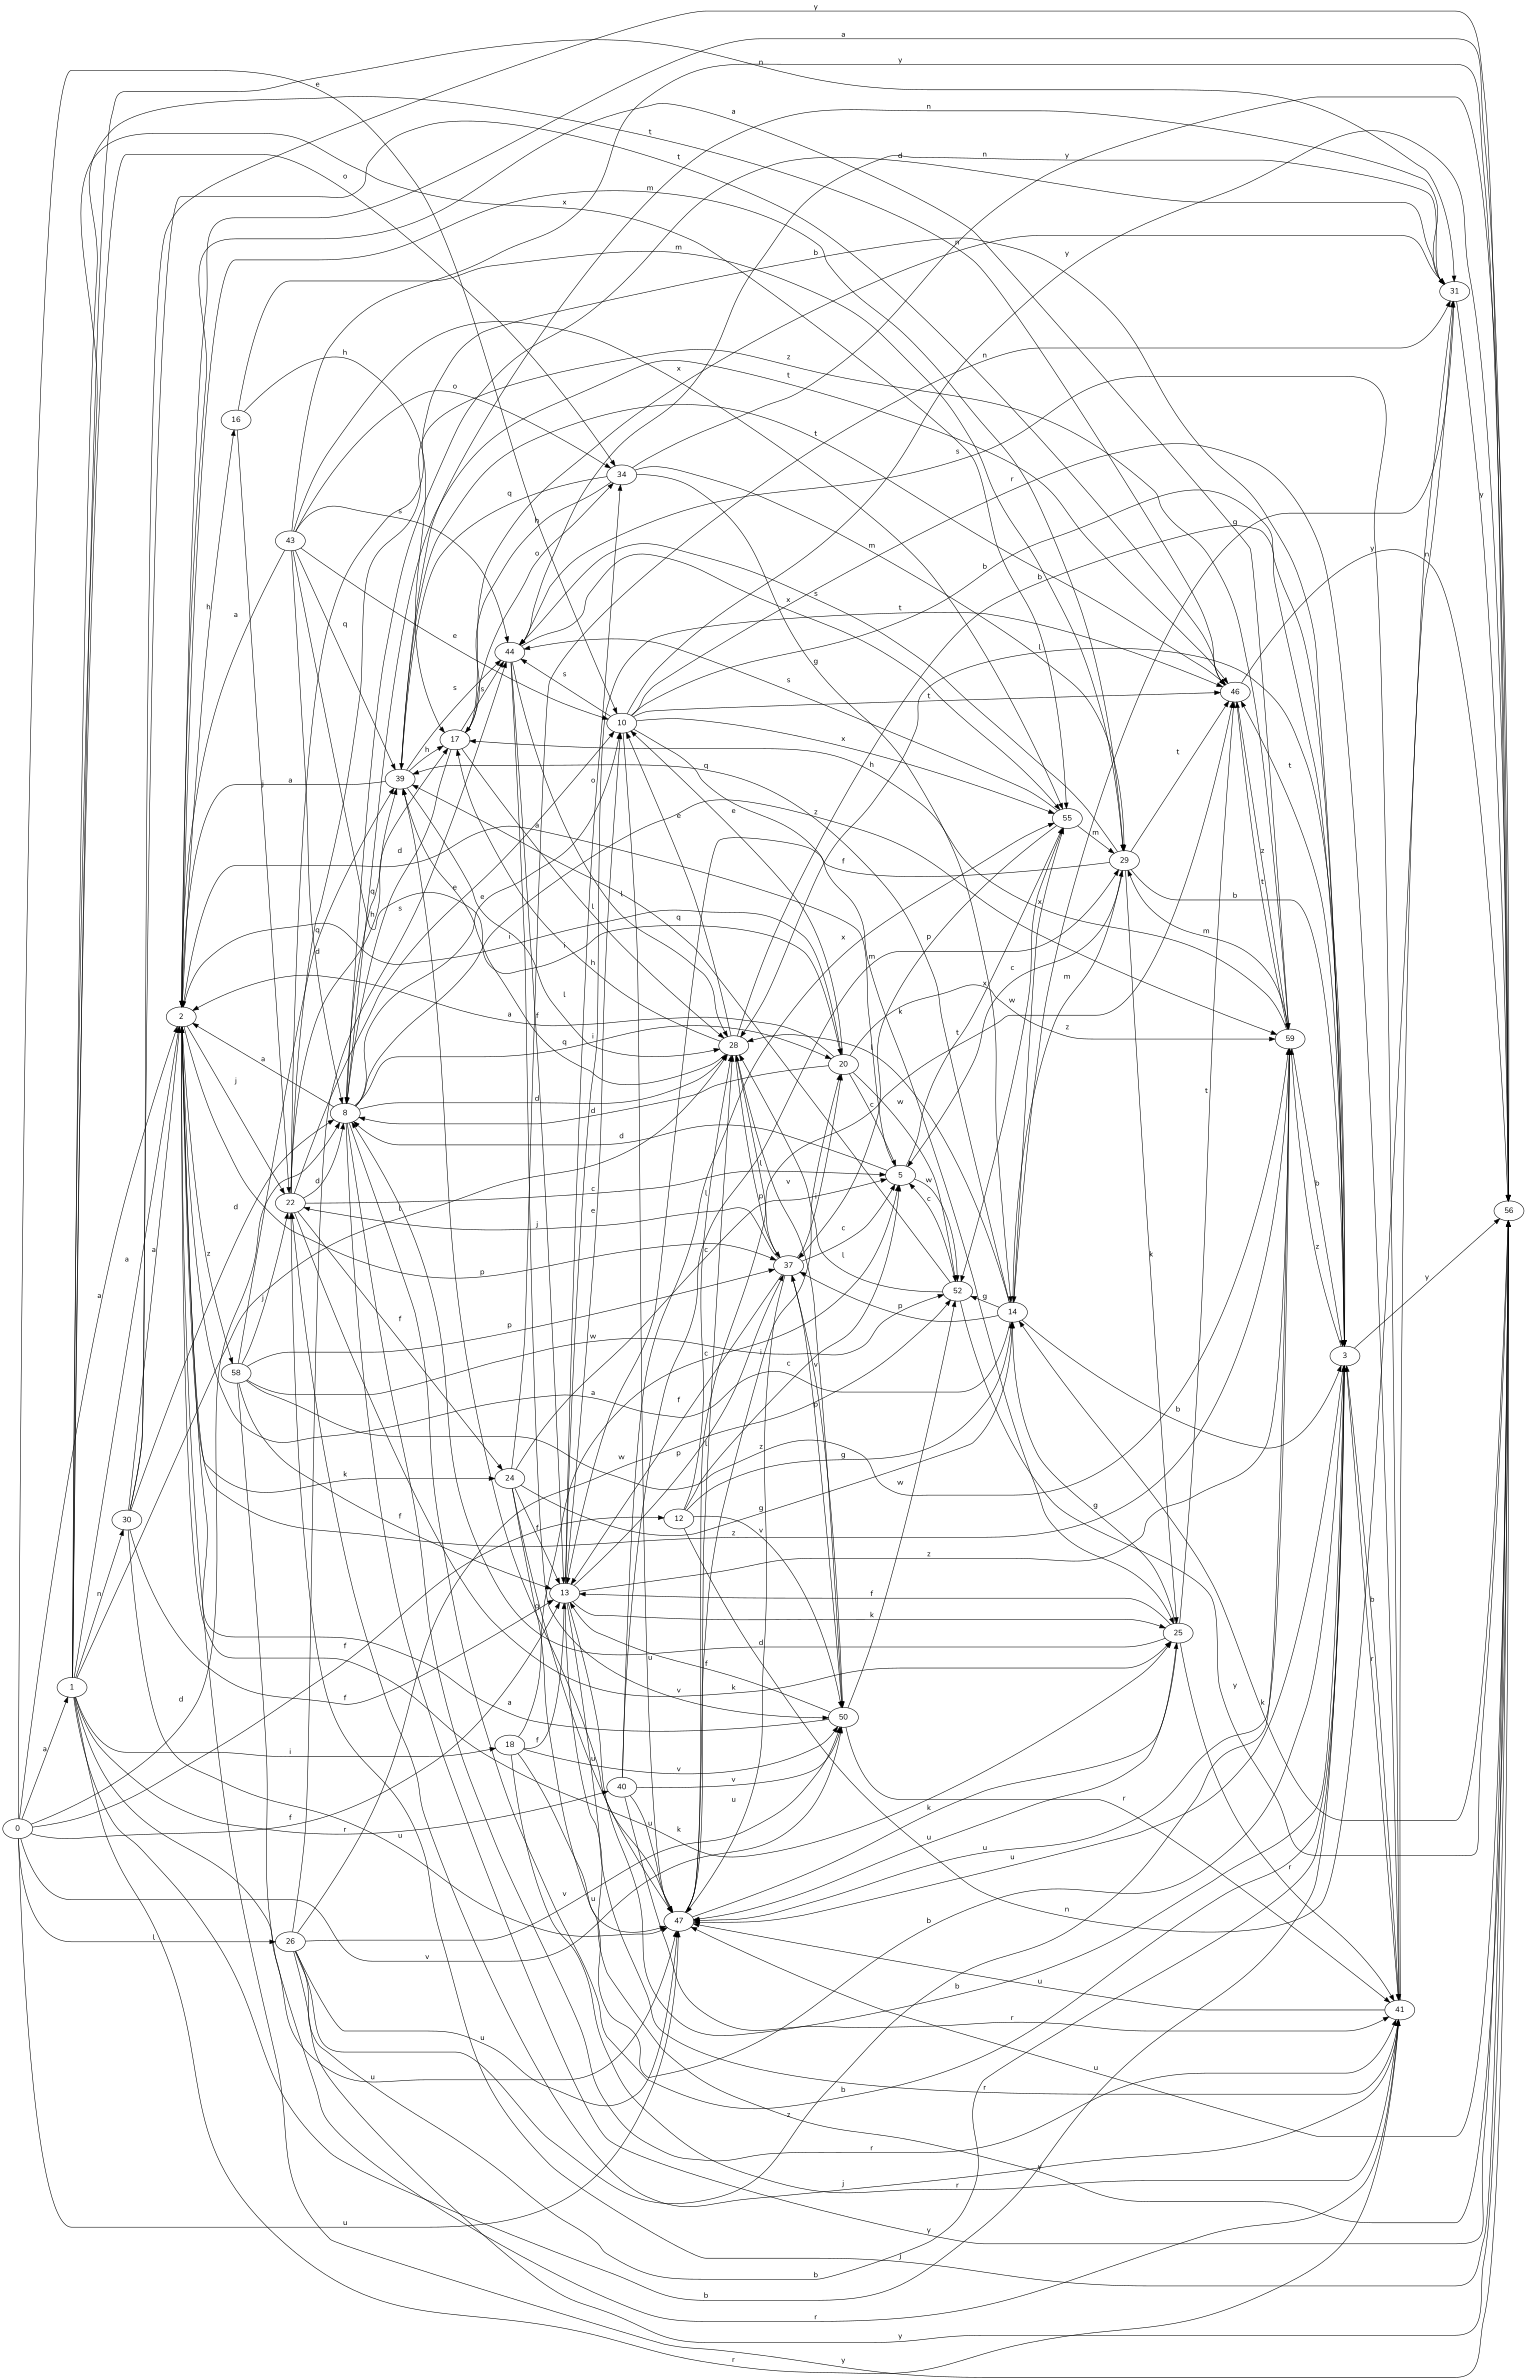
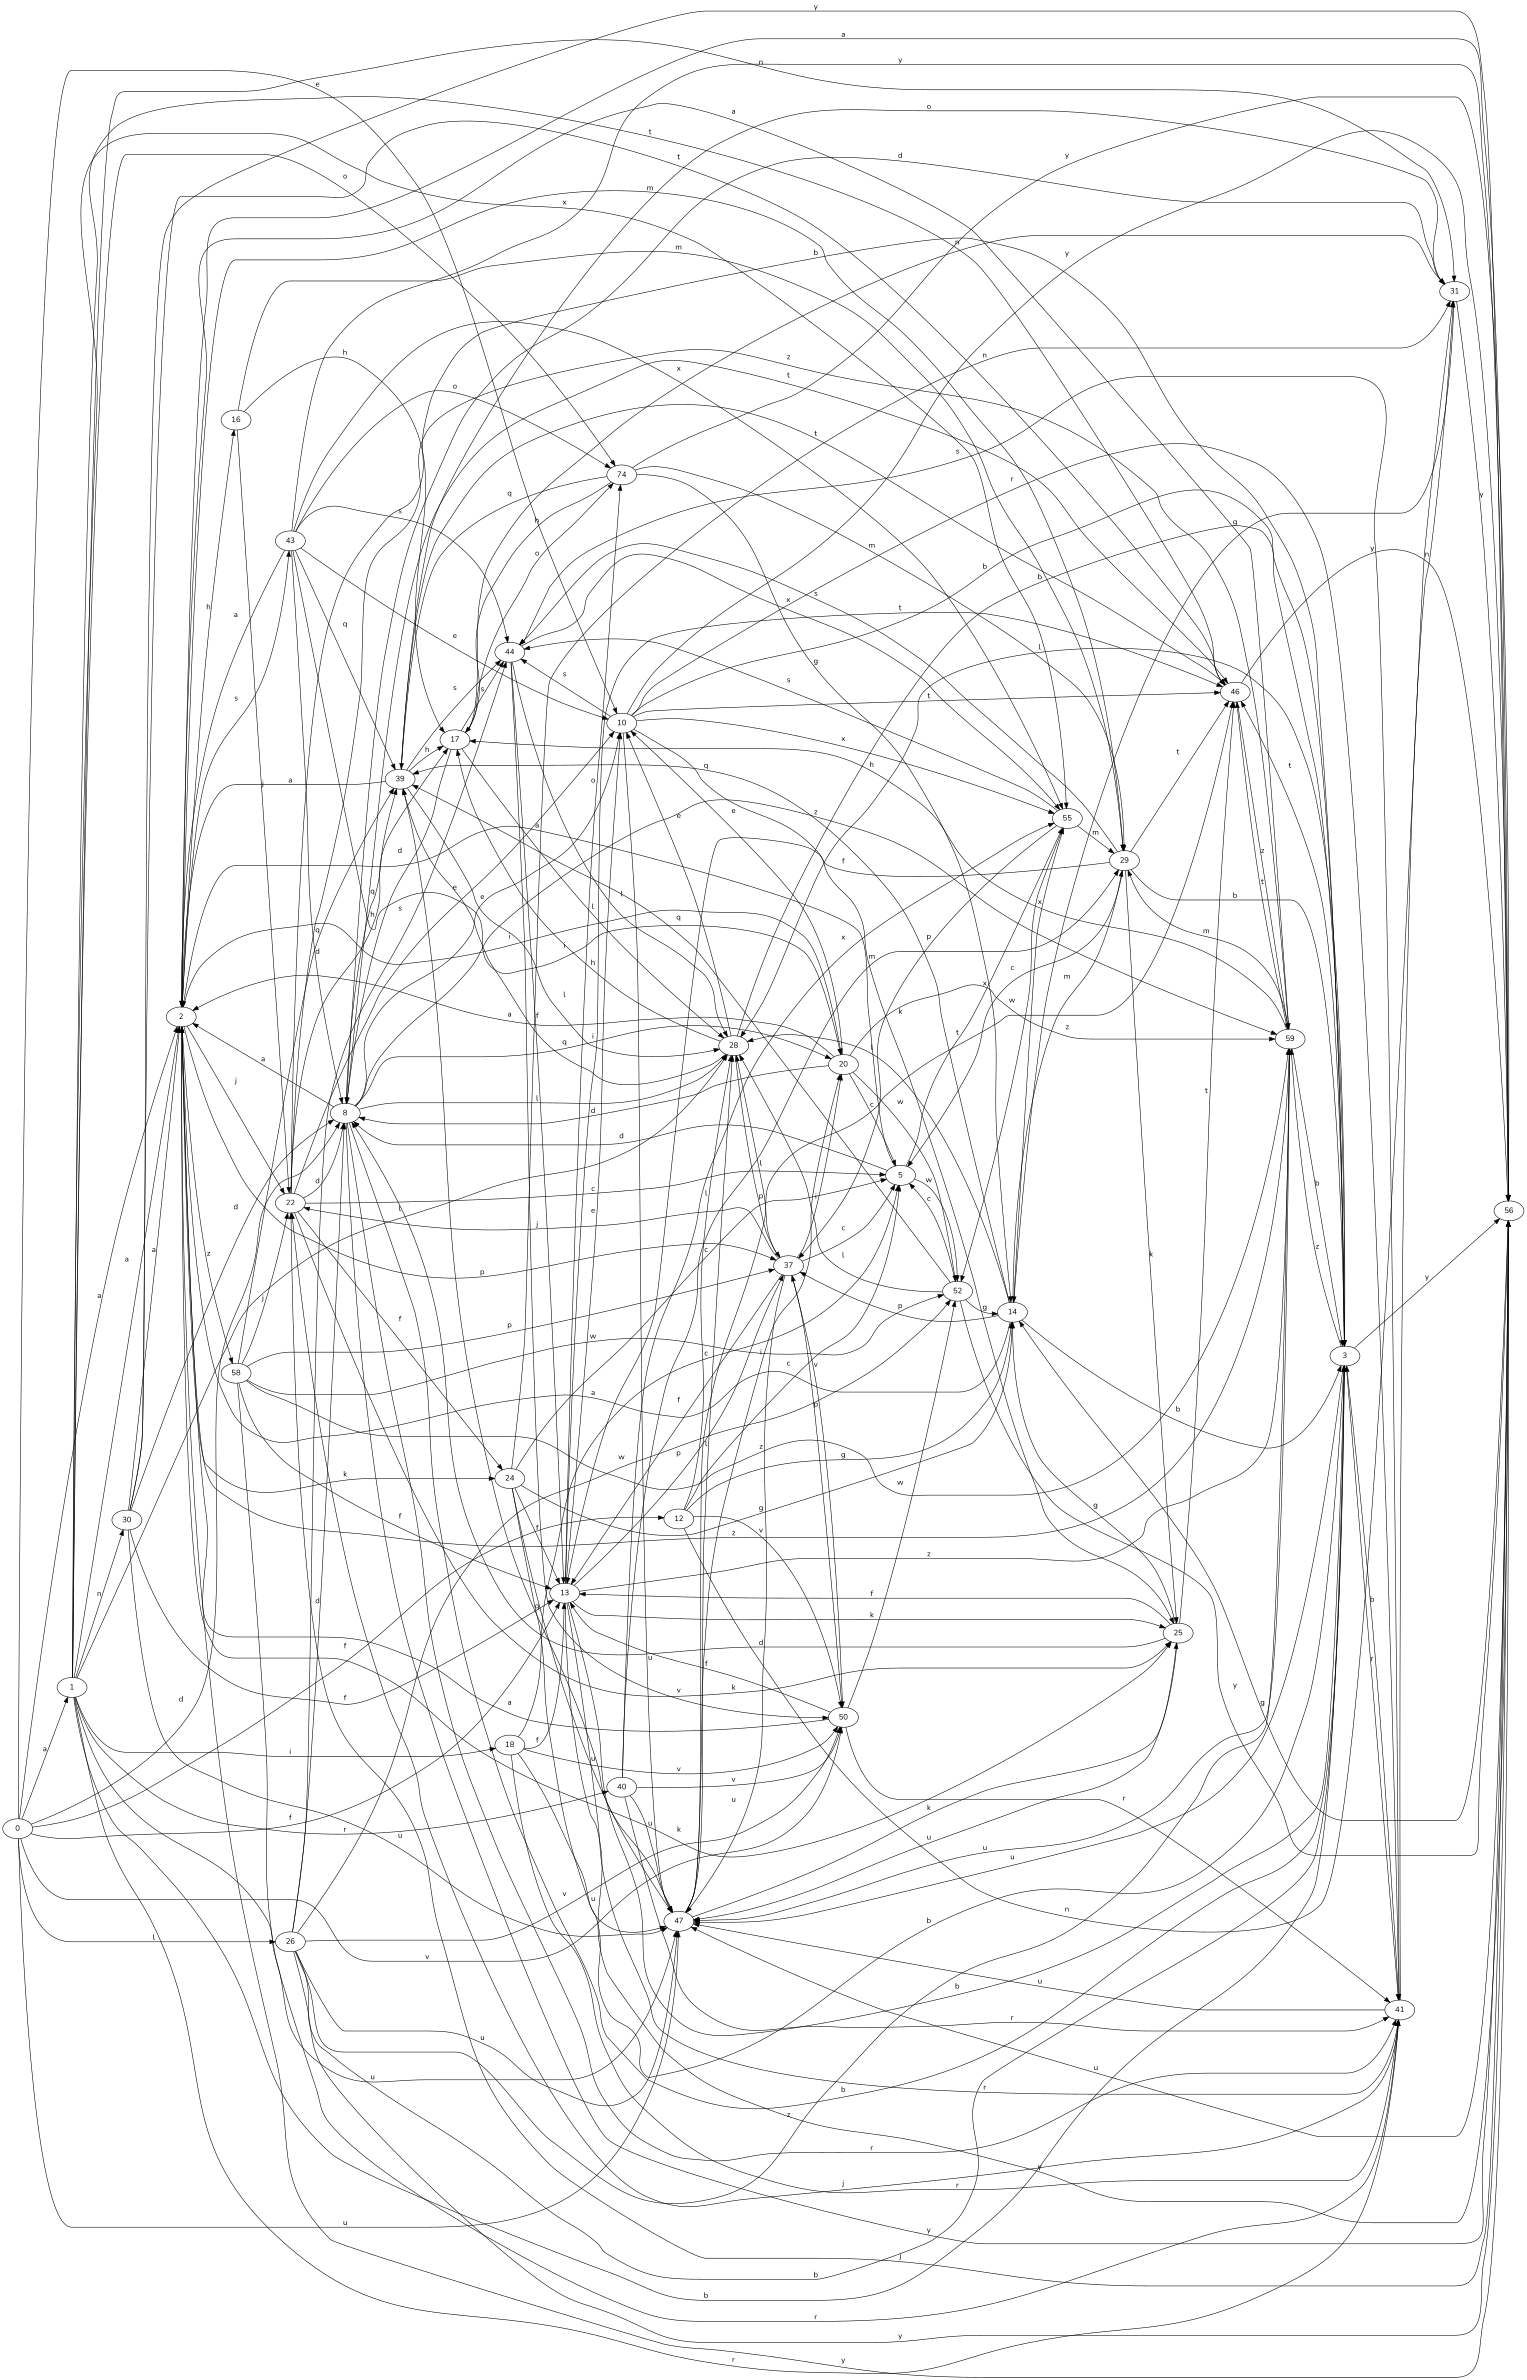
(929, 107) -> (929, 107)
(889, 156) -> none
(622, 475) -> (622, 475)
none -> (208, 773)
(537, 1099) -> (537, 1099)
(988, 1303) -> (977, 1309)
(820, 1372) -> none
none -> (323, 1551)
(1263, 1703) -> (1263, 1703)
(1250, 1840) -> none
